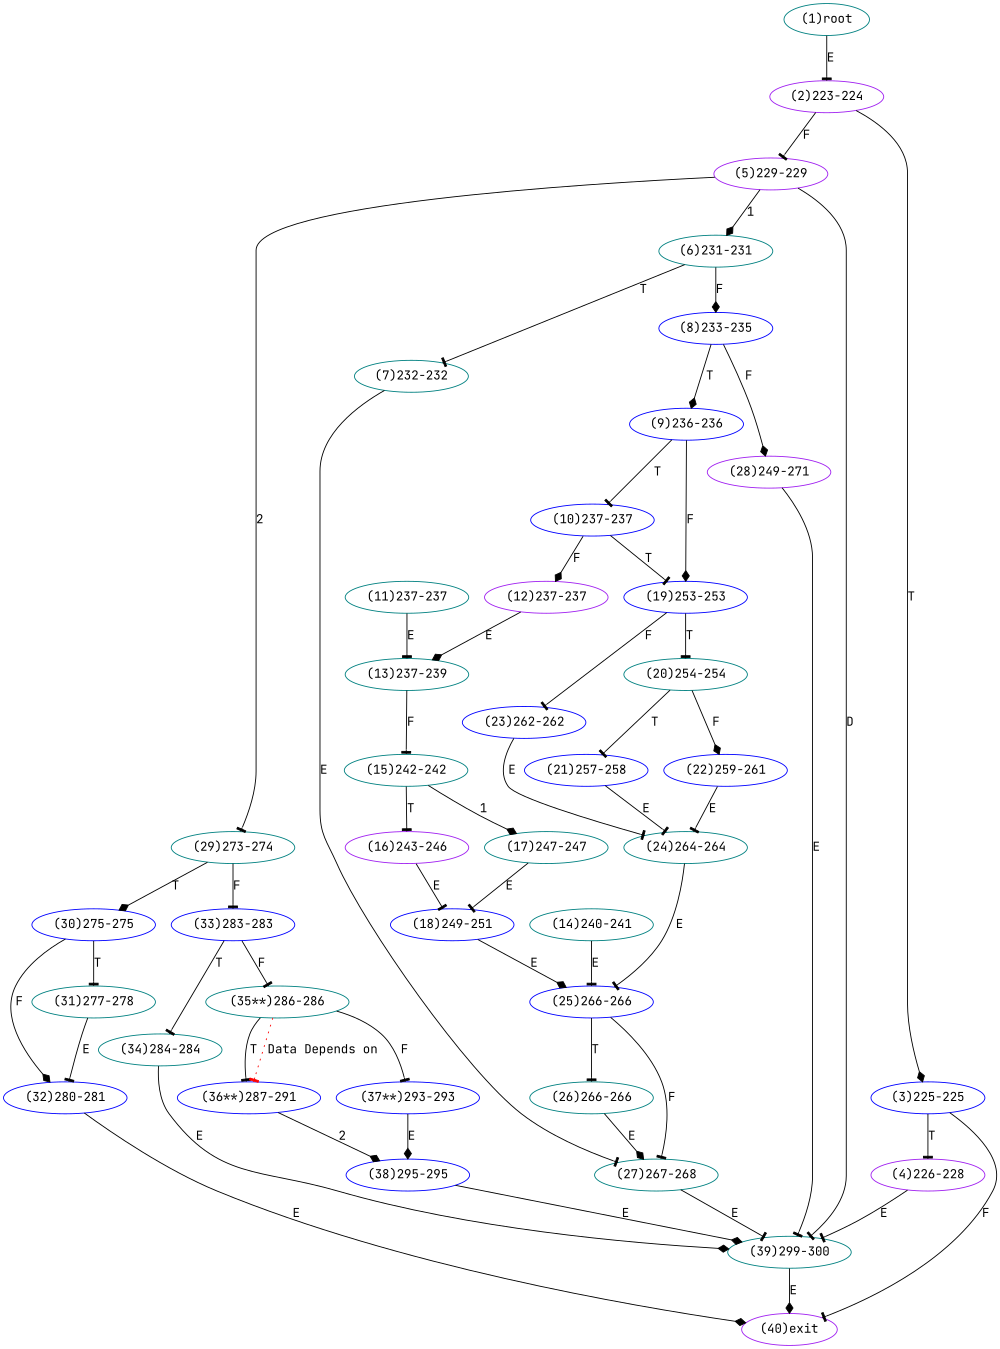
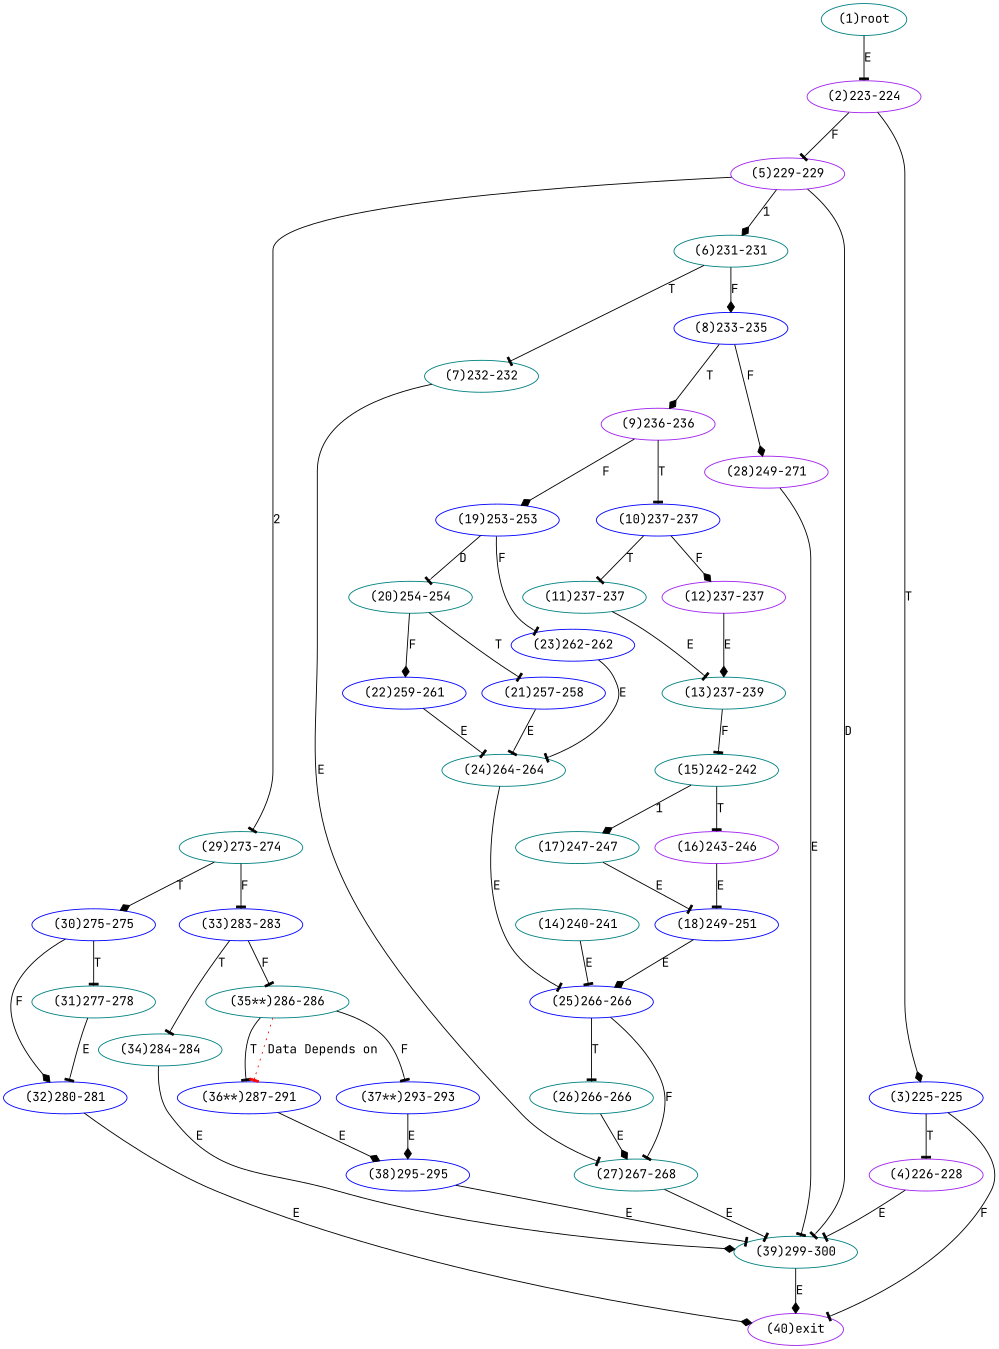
(687, 424) -> (658, 424)
(637, 557) -> (623, 557)
(690, 636) -> (463, 559)
(343, 1136) -> (343, 1136)
(593, 1213) -> (600, 1213)
